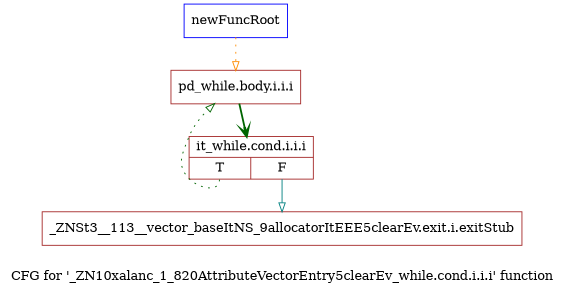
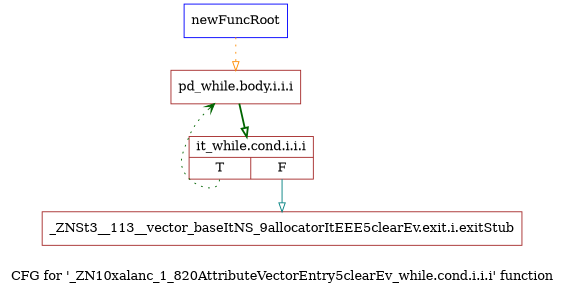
(242, 116) -> (242, 116)
(182, 160) -> (182, 160)
